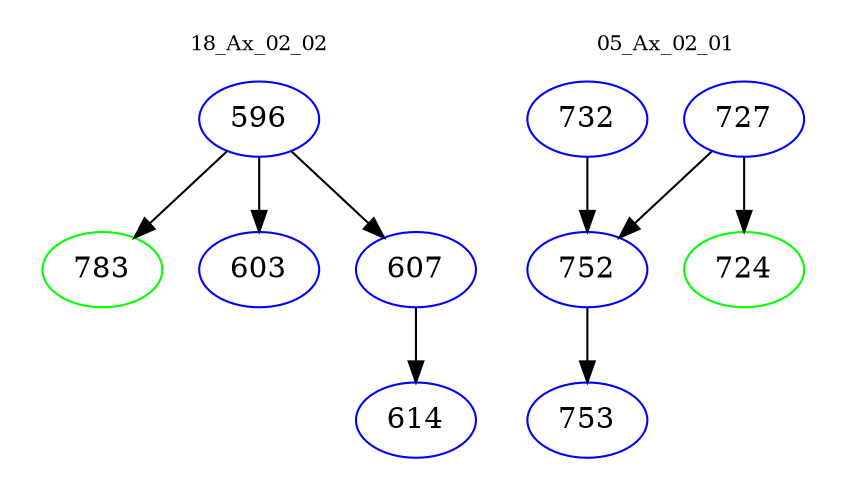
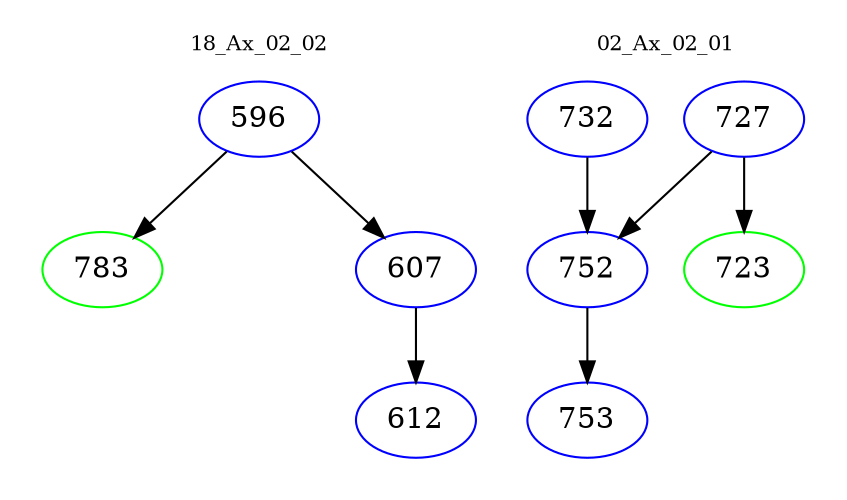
(666, 45) -> (666, 45)
(259, 270) -> none
(744, 270) -> (744, 270)
(416, 420) -> (416, 420)
